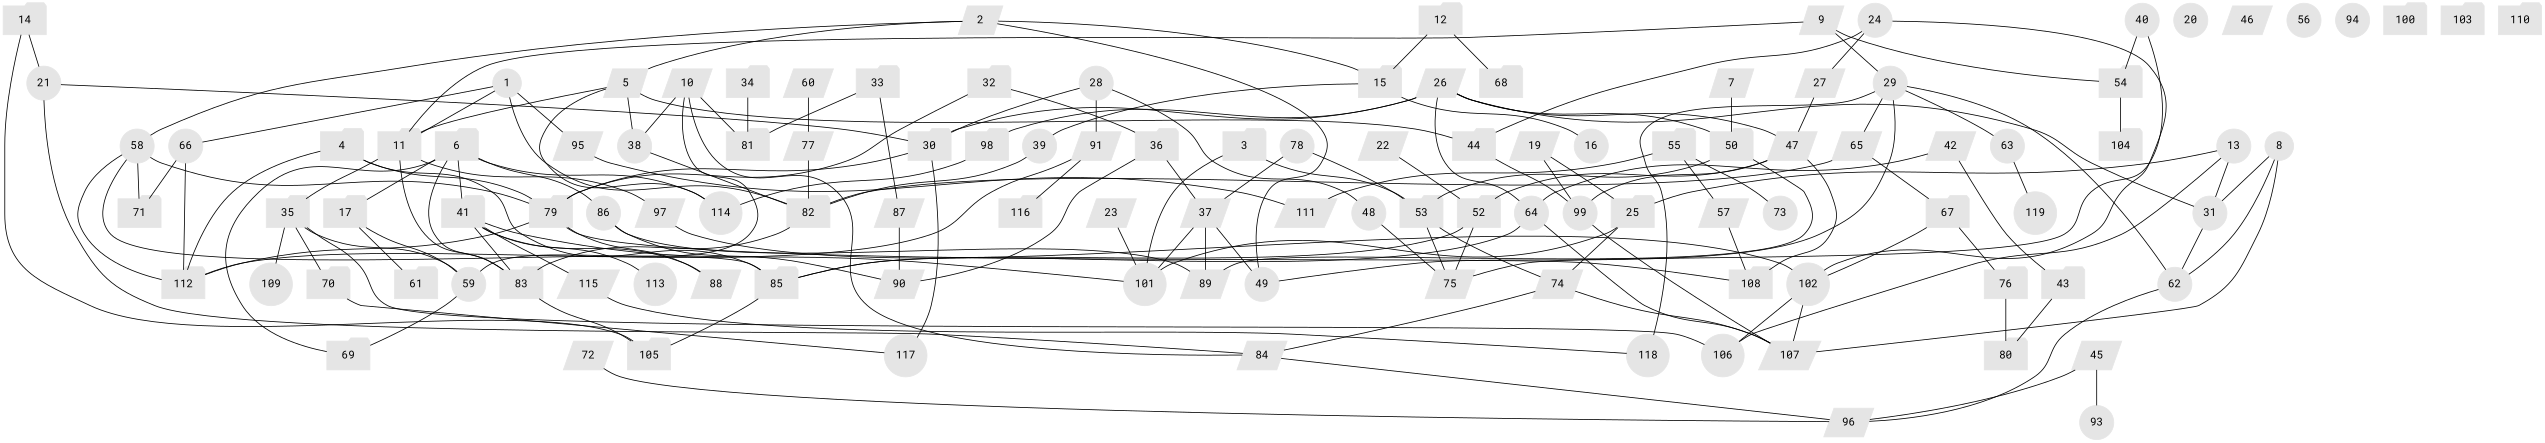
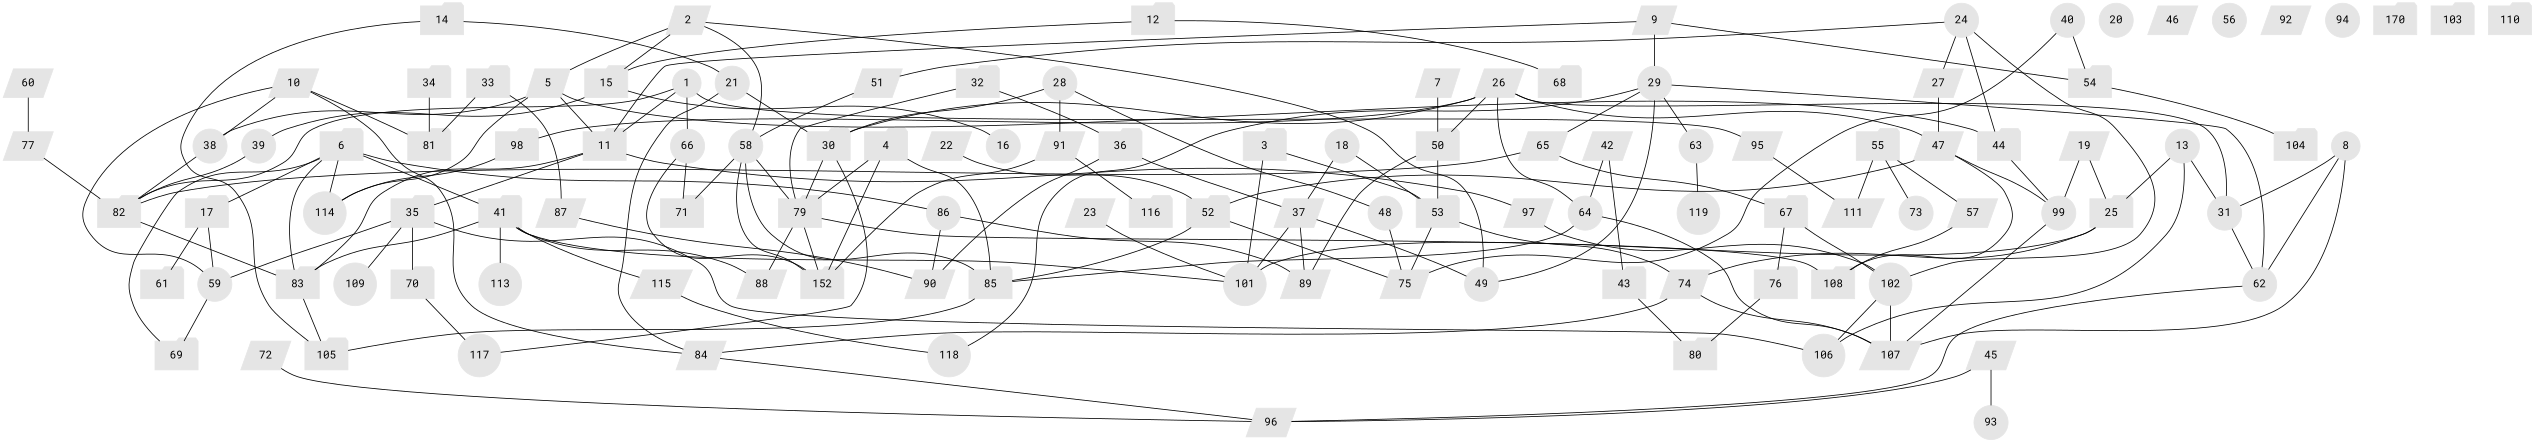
none -> (2286, 20)
(2405, 20) -> (2395, 20)
none -> (877, 83)
(1297, 146) -> (1342, 146)
(183, 284) -> (822, 284)
